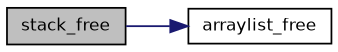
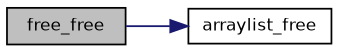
(66, 26) -> (66, 26)
